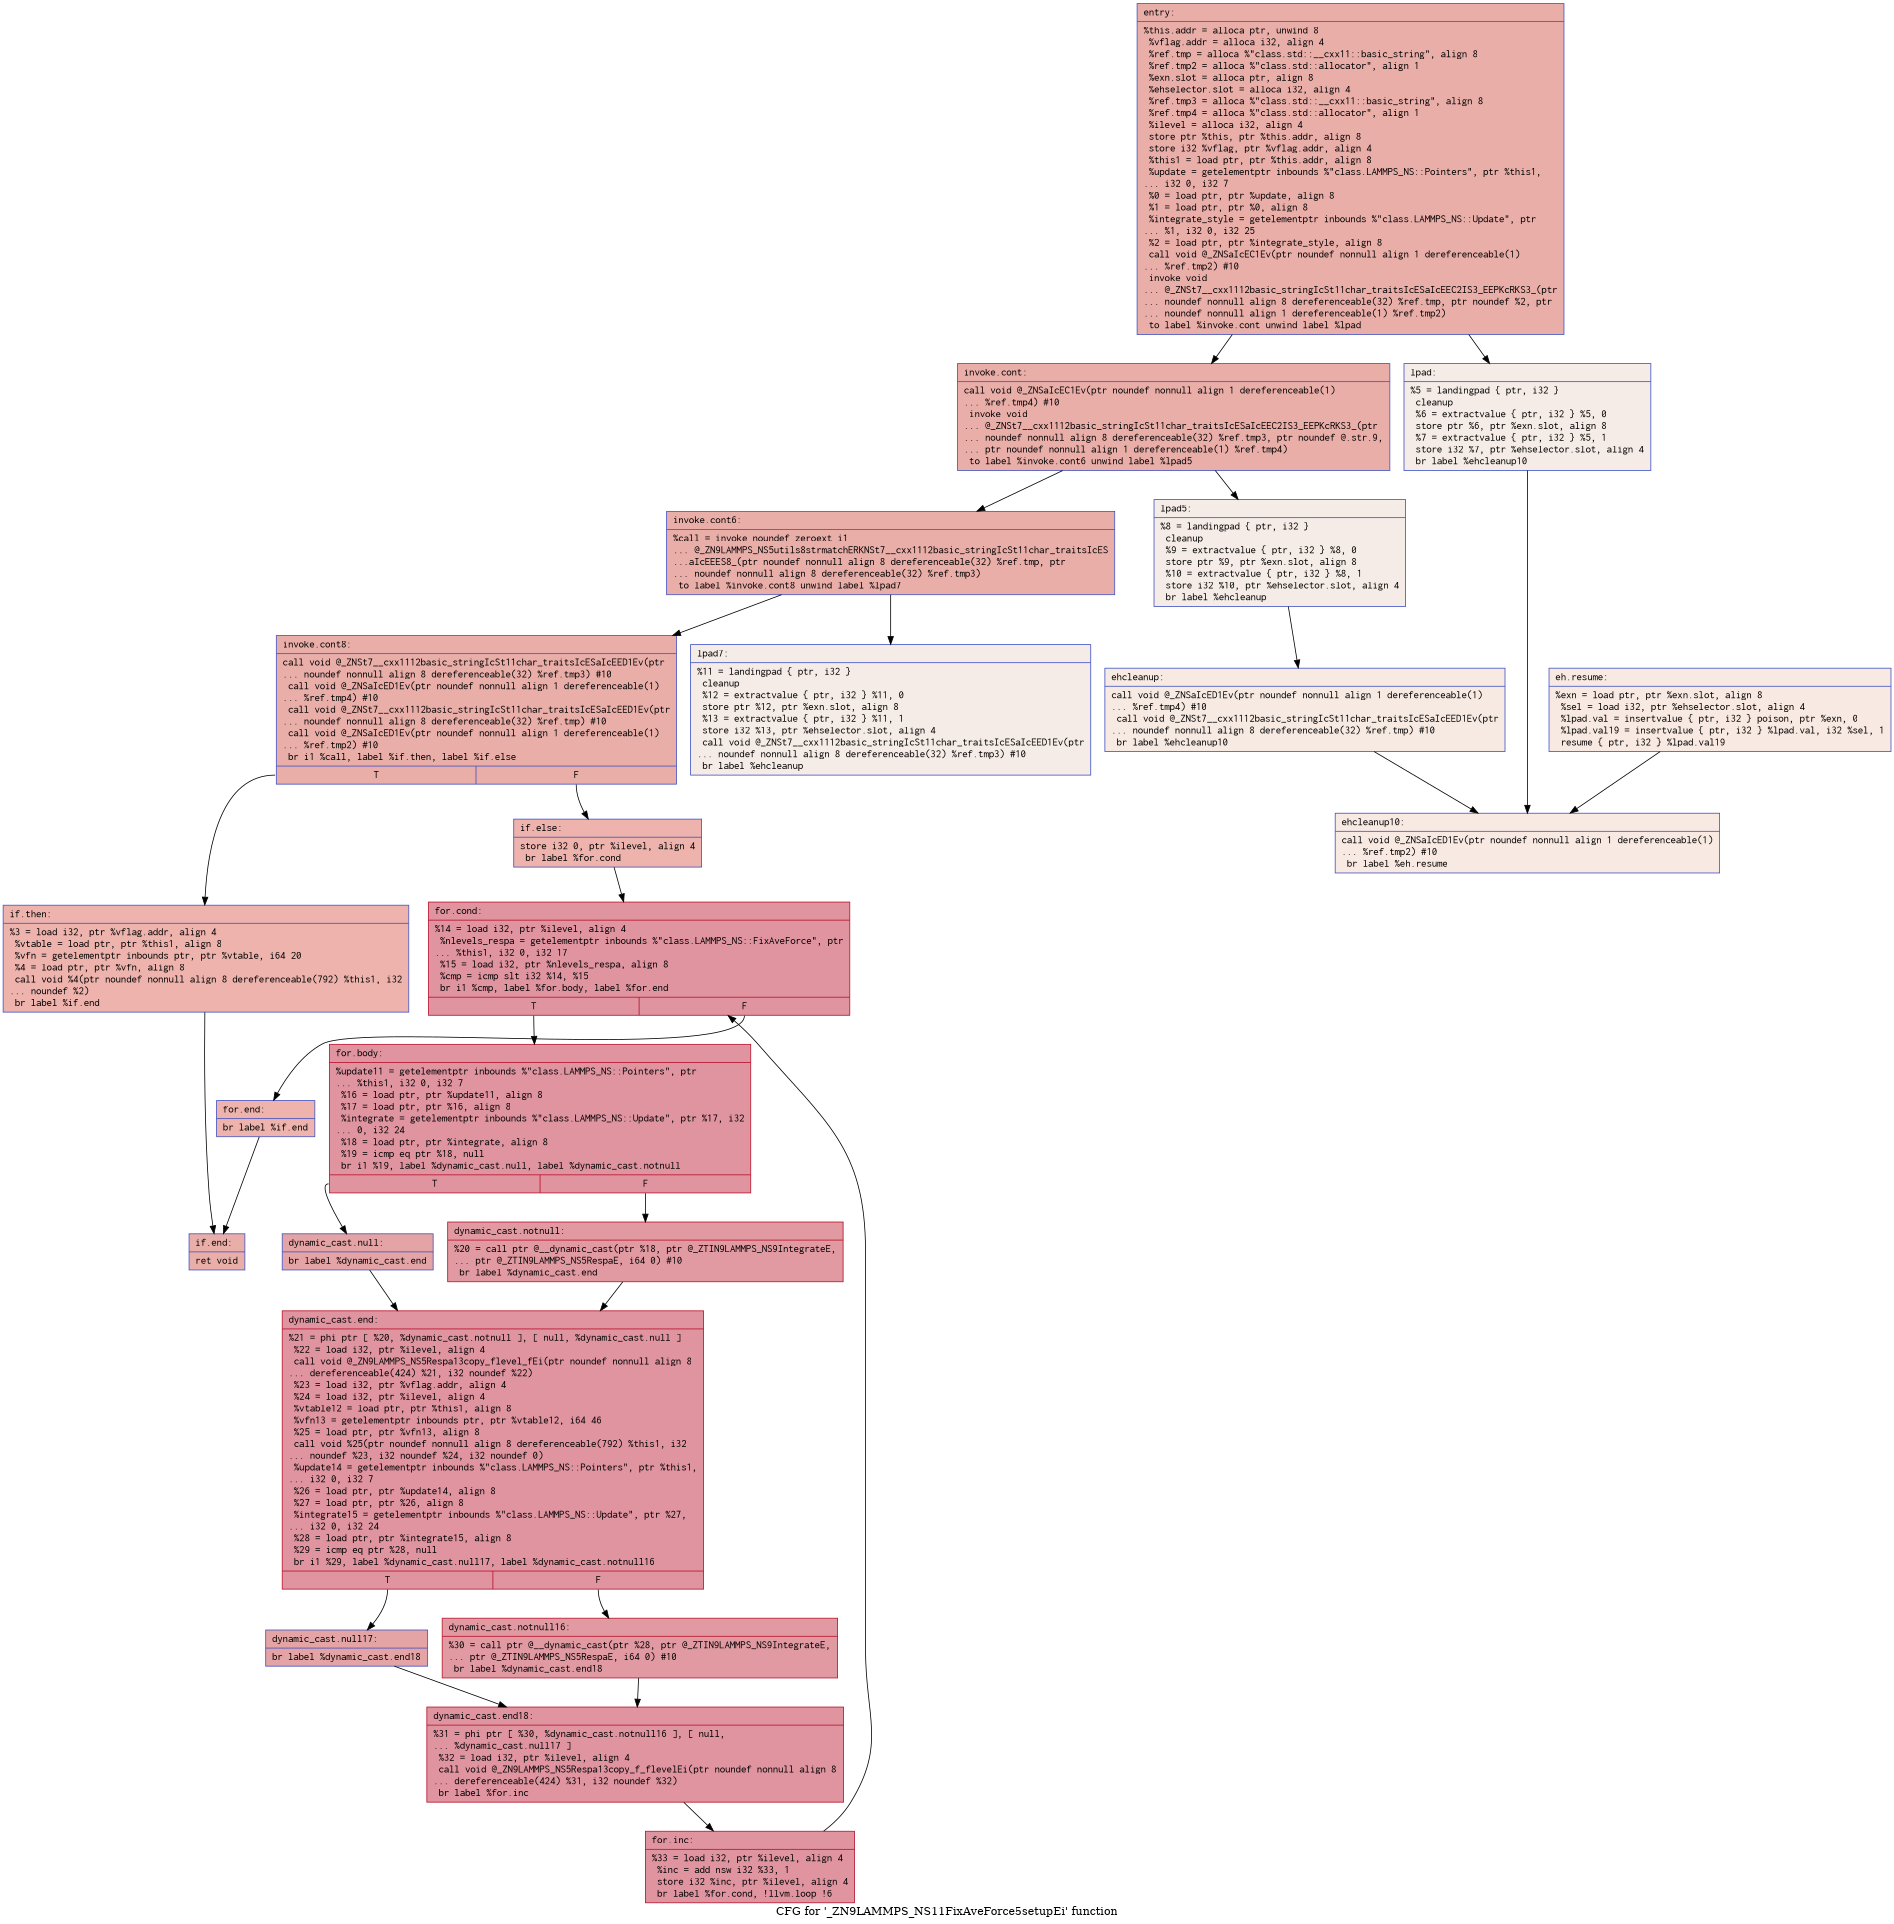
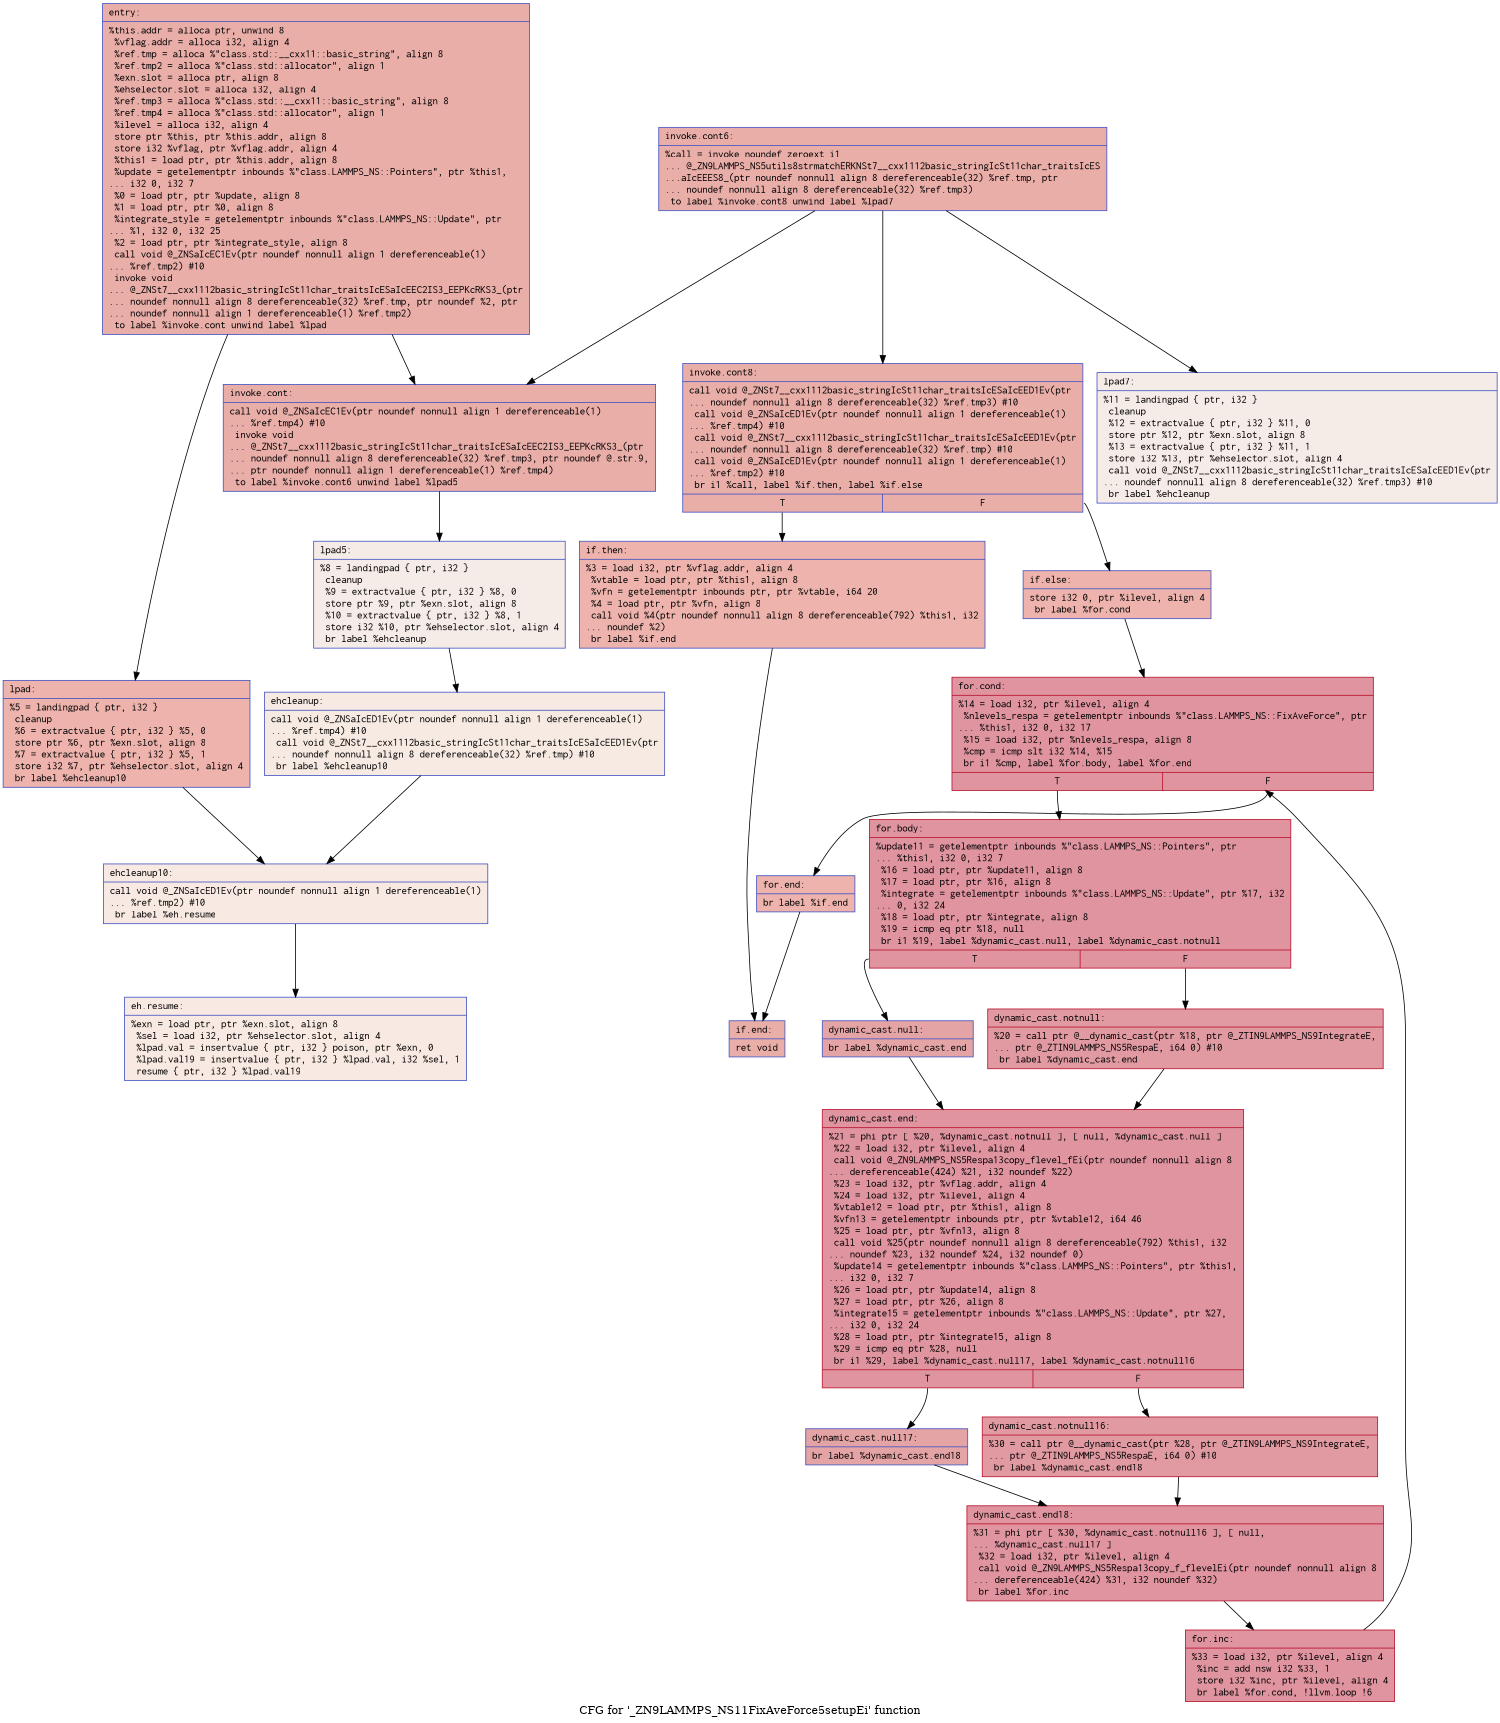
(1527, 417) -> (127, 734)
(1023, 489) -> (674, 295)
(1618, 780) -> (296, 956)
